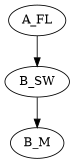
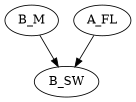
(37, 108) -> (47, 47)
